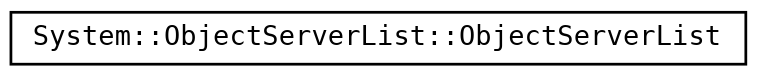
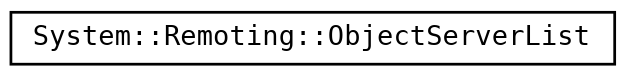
(378, 38) -> (313, 38)
